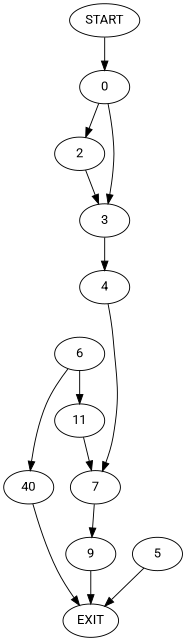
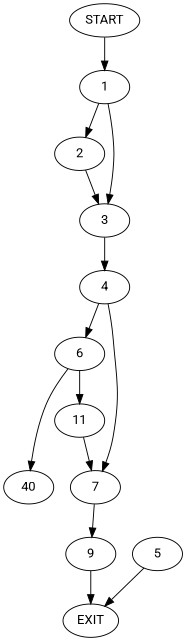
(105, 87) -> (105, 87)
none -> (94, 316)
(49, 553) -> none
